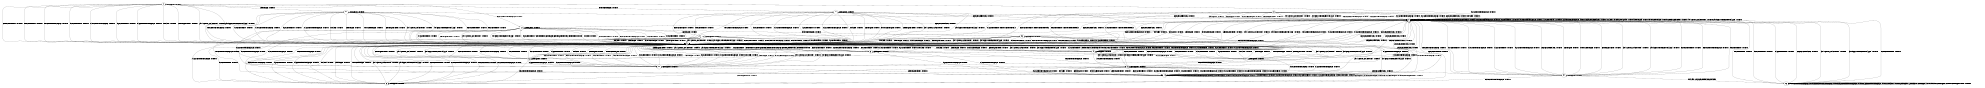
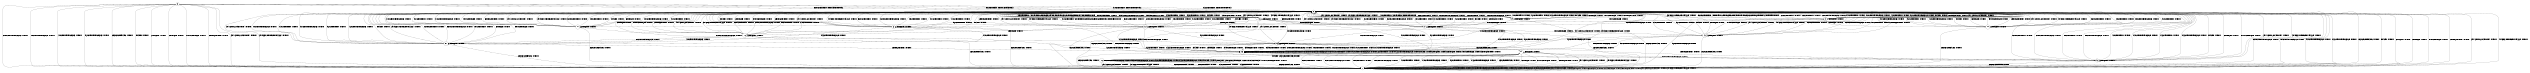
none -> (1658, 13)
(966, 23) -> (1069, 62)
(1401, 40) -> (1603, 48)
